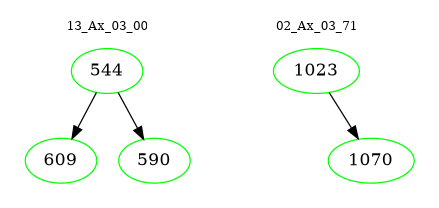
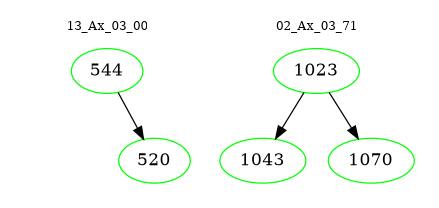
(61, 161) -> none
(154, 161) -> (154, 161)
none -> (263, 161)
